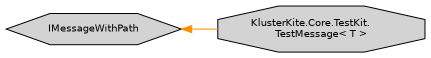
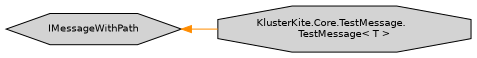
(321, 29) -> (344, 29)
